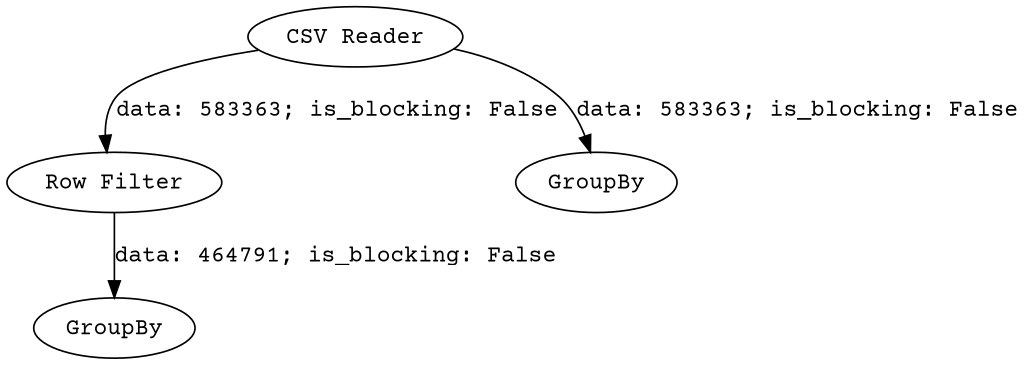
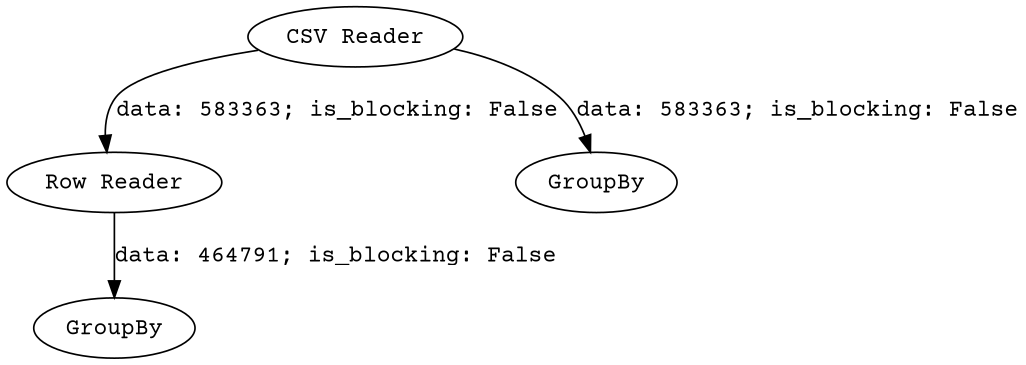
(114, 182) -> (114, 182)
